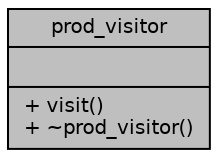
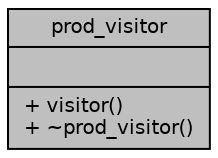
(64, 106) -> (74, 106)
